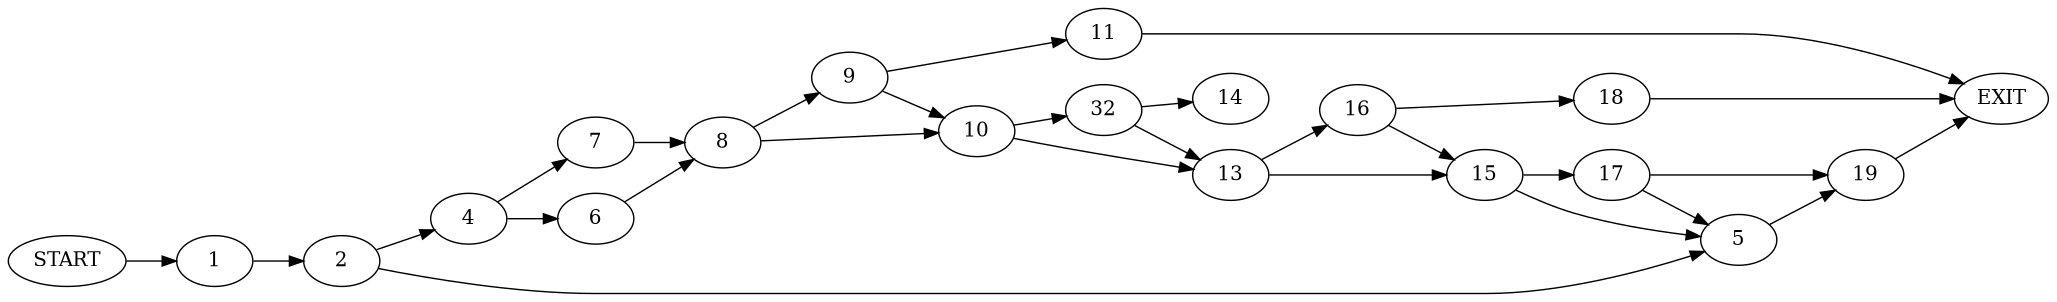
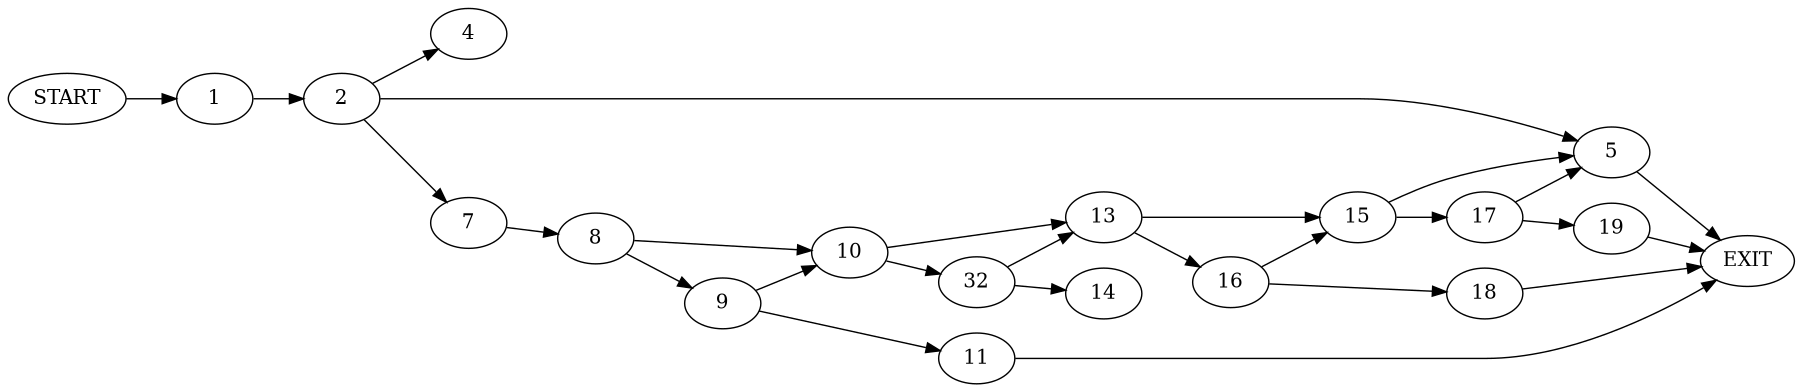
(526, 184) -> (400, 156)
(1796, 211) -> (1673, 201)
(596, 219) -> none
